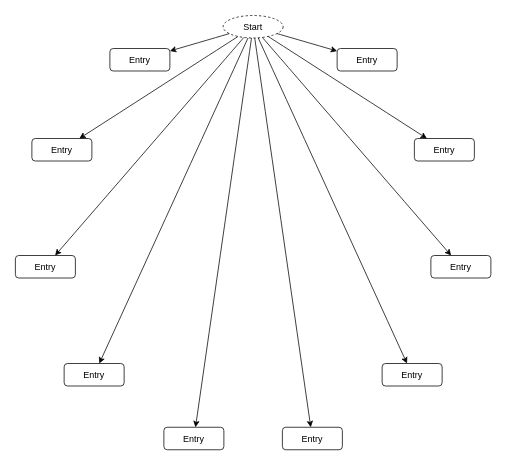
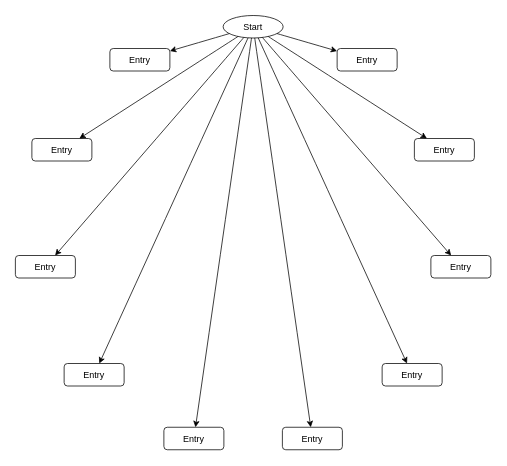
(253, 27) -> (253, 27)
